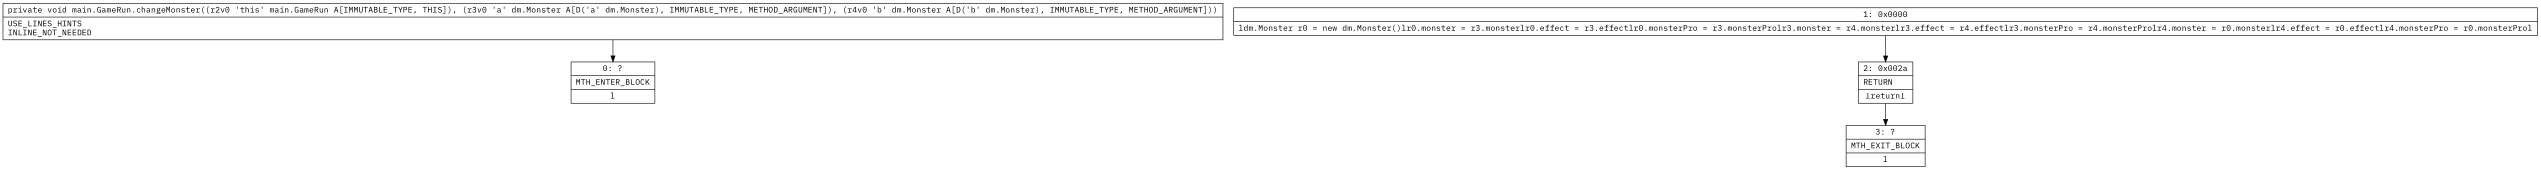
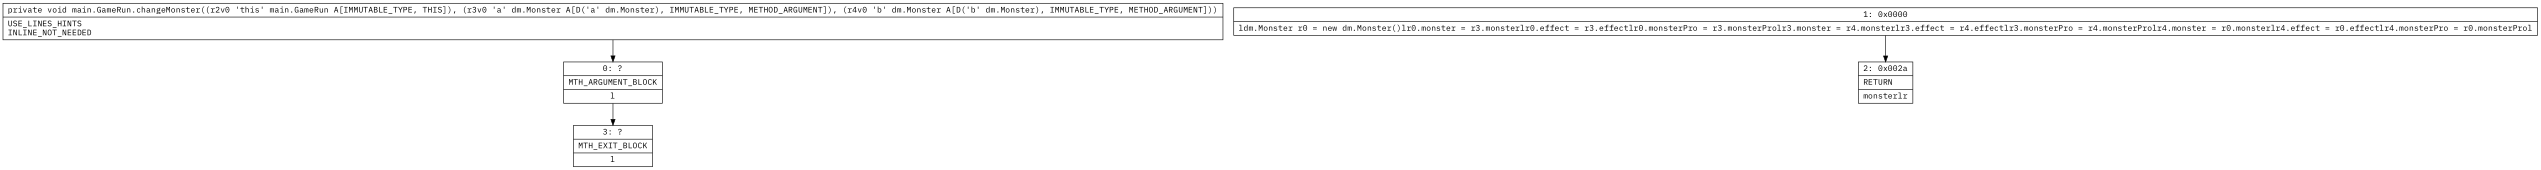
(613, 82) -> (613, 82)
(1886, 96) -> (1886, 96)
(1886, 111) -> (613, 111)
